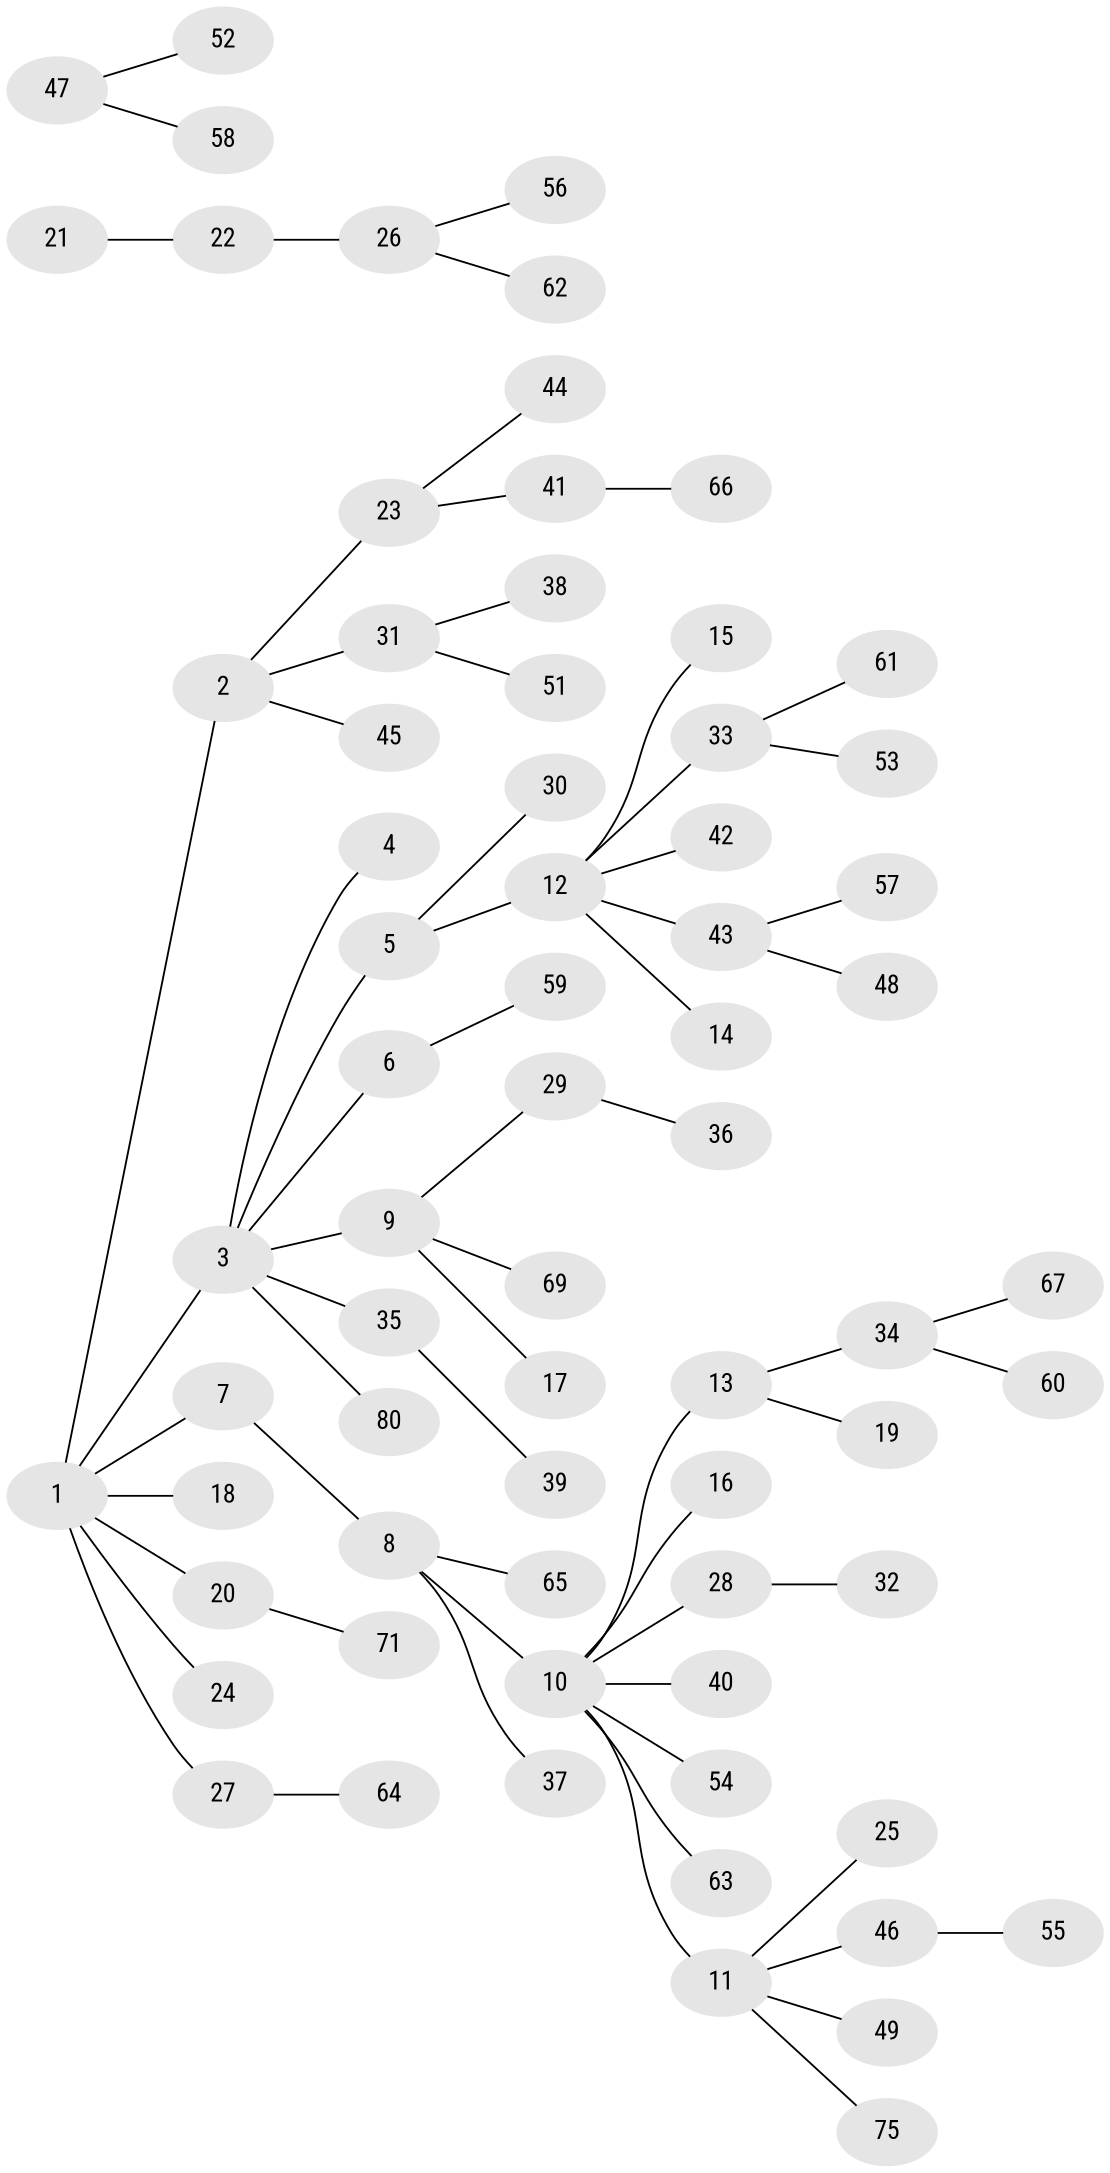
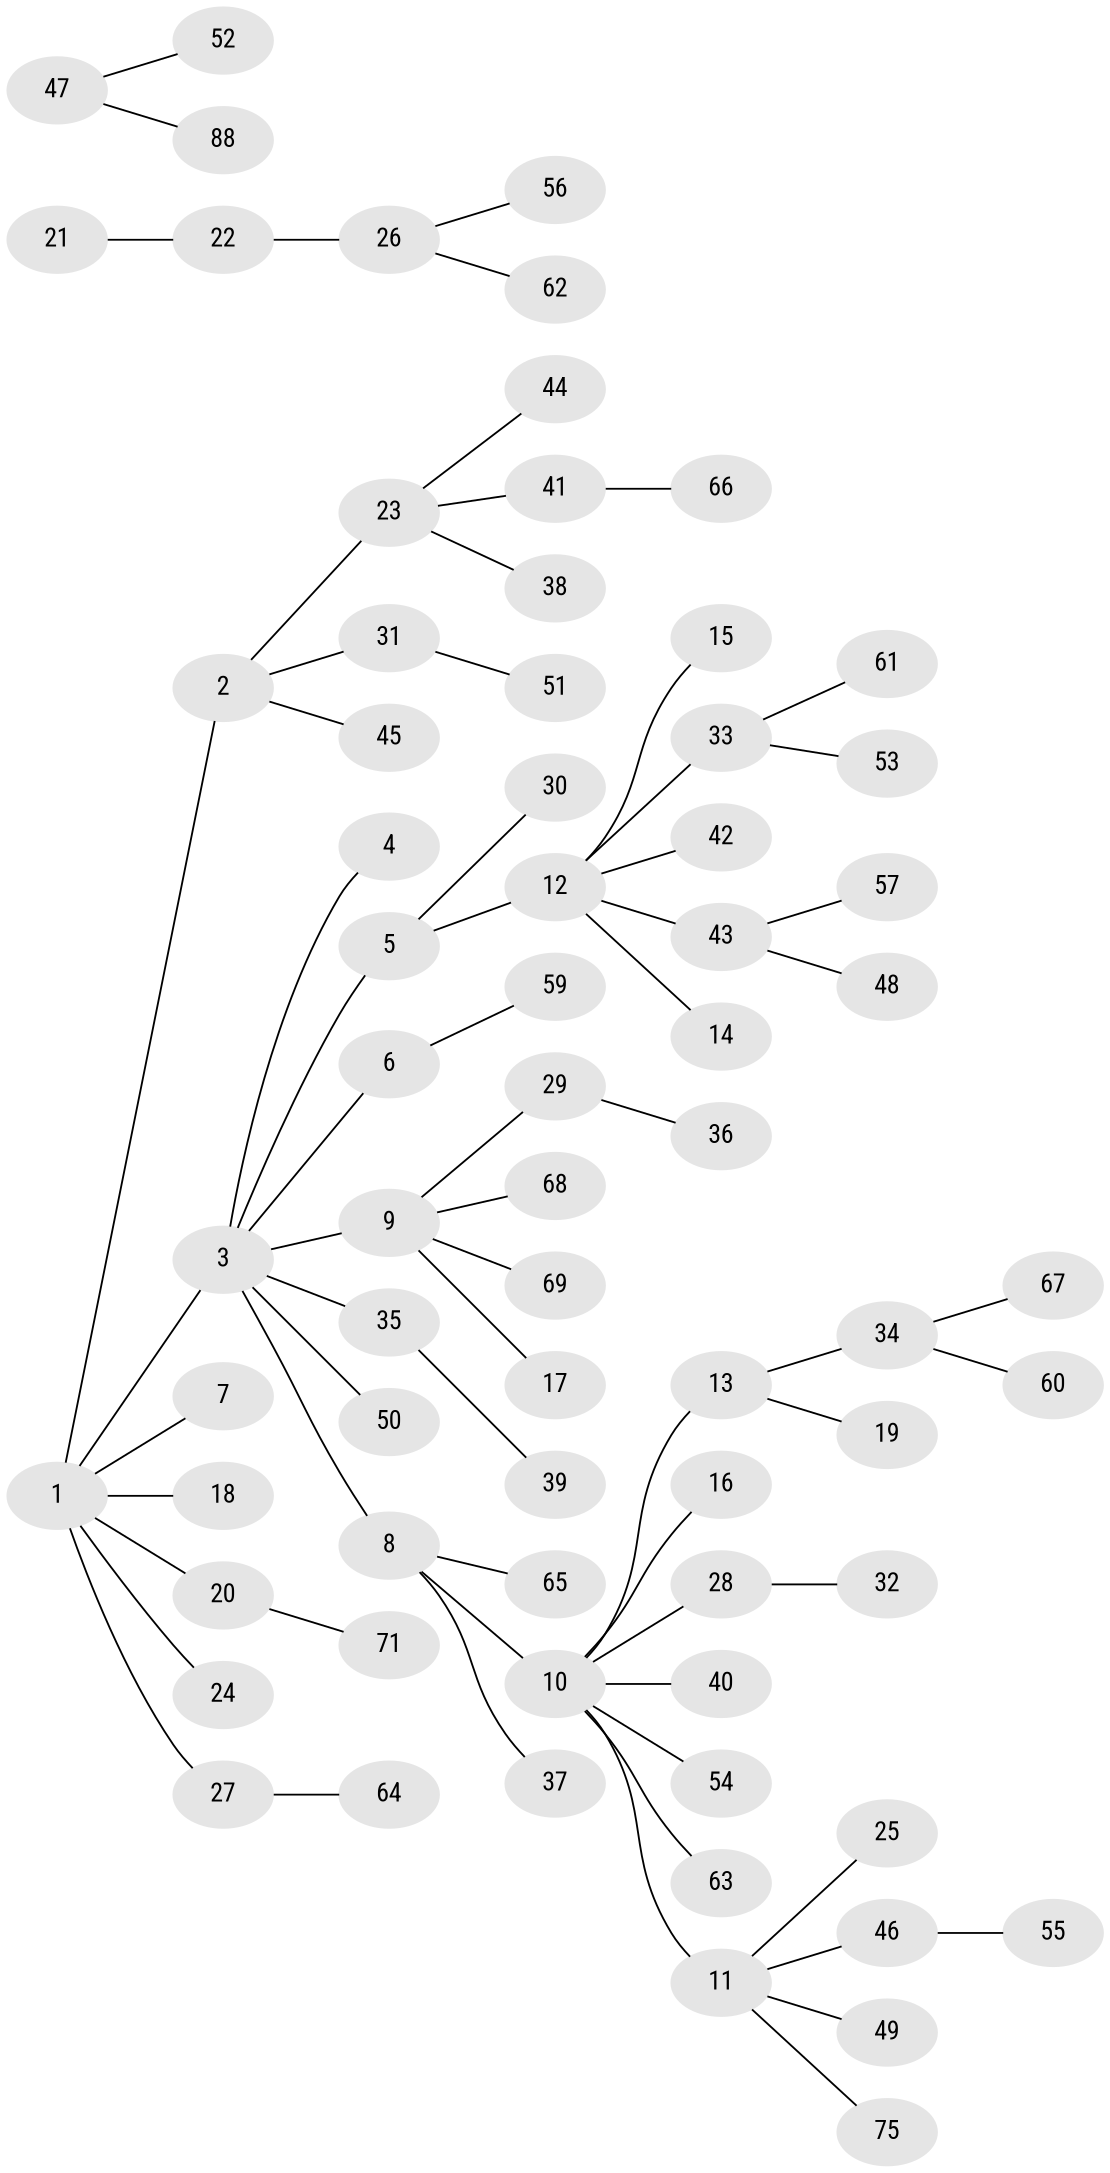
(223, 140) -> (223, 140)
(472, 613) -> (472, 551)
none -> (555, 1186)
(389, 1422) -> (389, 1422)
(306, 1471) -> (303, 1405)
